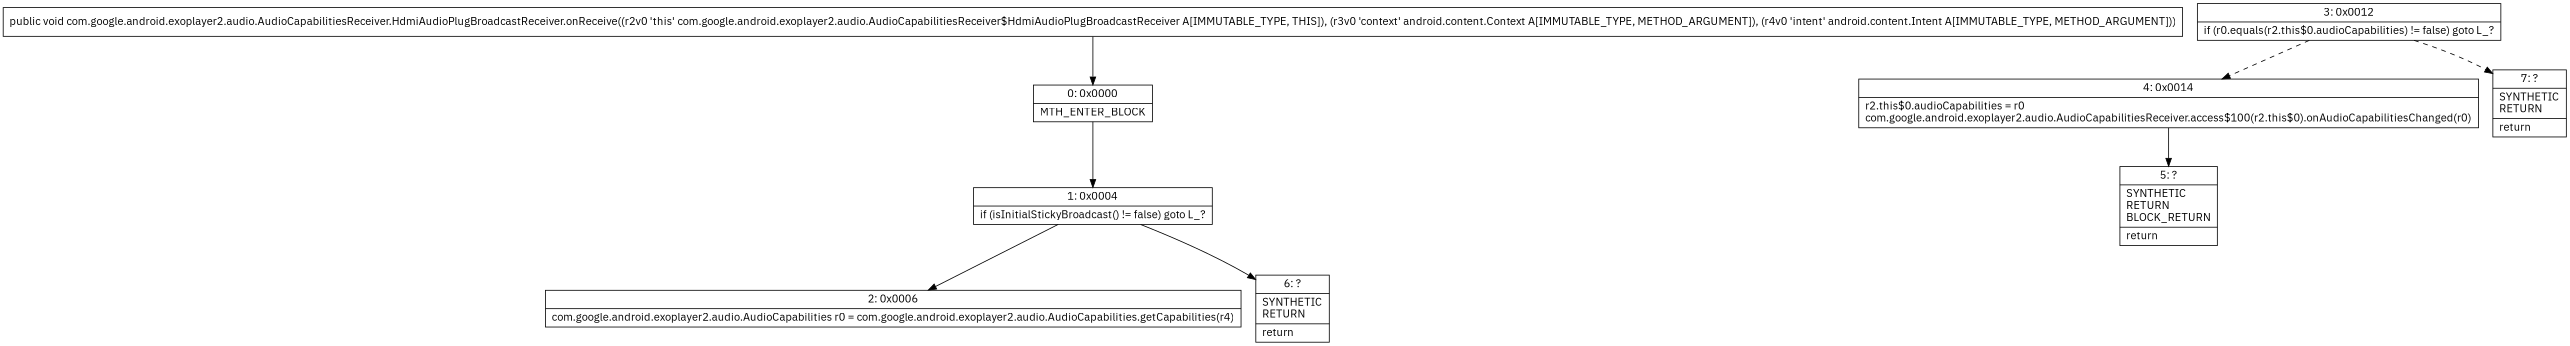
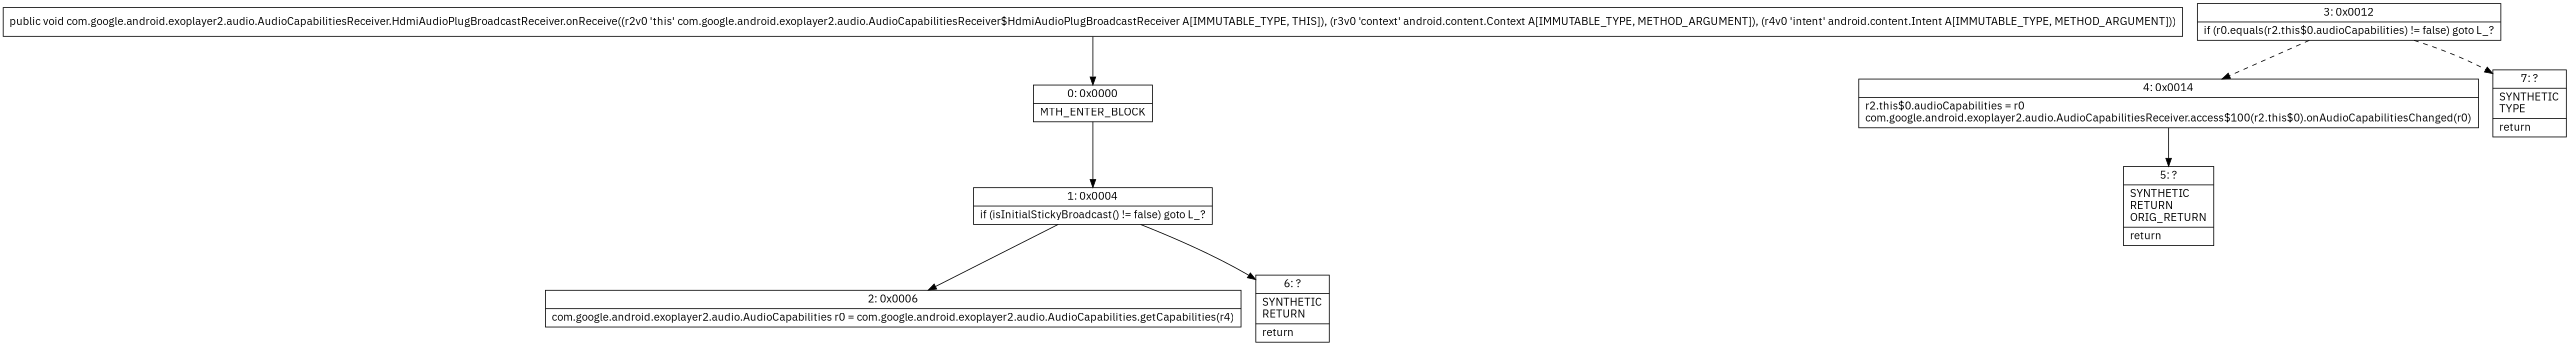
(2521, 109) -> (2513, 109)
(2169, 218) -> (2169, 218)
